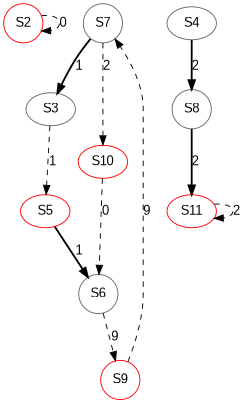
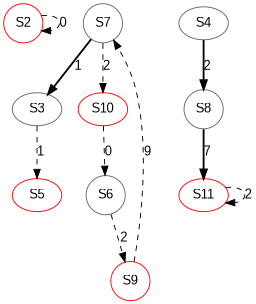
(195, 162) -> (207, 152)
(69, 248) -> none
(115, 337) -> (124, 238)
